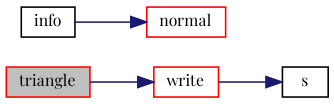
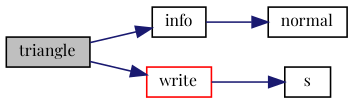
(186, 22) -> (308, 22)
none -> (113, 37)
(48, 82) -> (48, 52)
